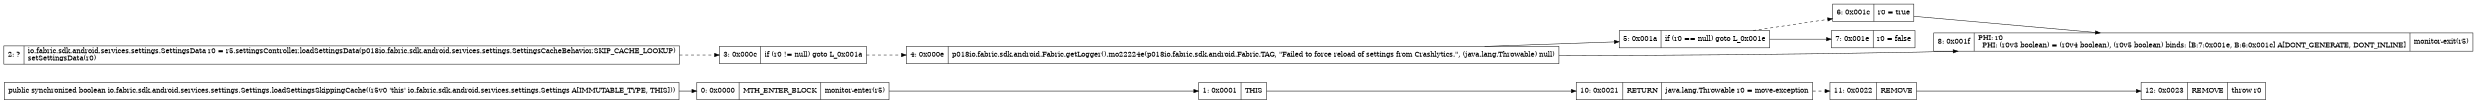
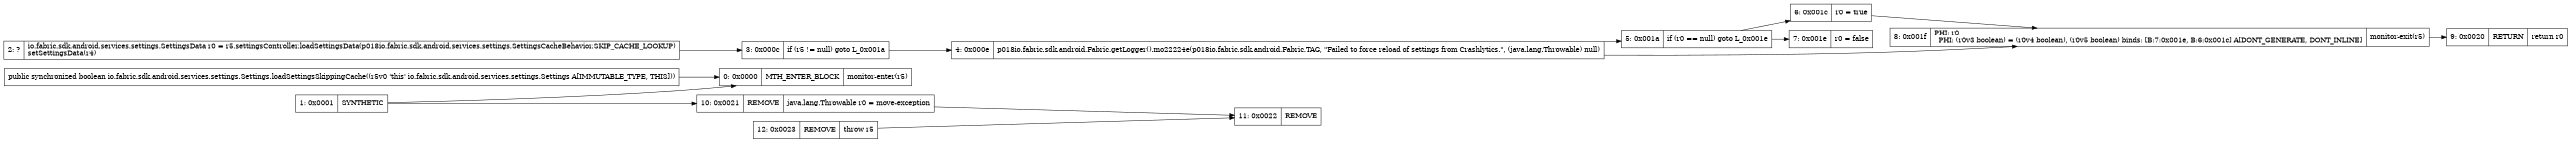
(1790, 25) -> (1763, 26)
none -> (2507, 37)
(697, 55) -> (708, 50)
(814, 55) -> (836, 50)
(884, 55) -> (918, 50)
(62, 58) -> (62, 54)
(1041, 91) -> (560, 97)
(1254, 91) -> (363, 103)
(1642, 91) -> (763, 103)
(1819, 91) -> (1082, 111)
(2026, 91) -> (1054, 123)
(2247, 91) -> (859, 130)
